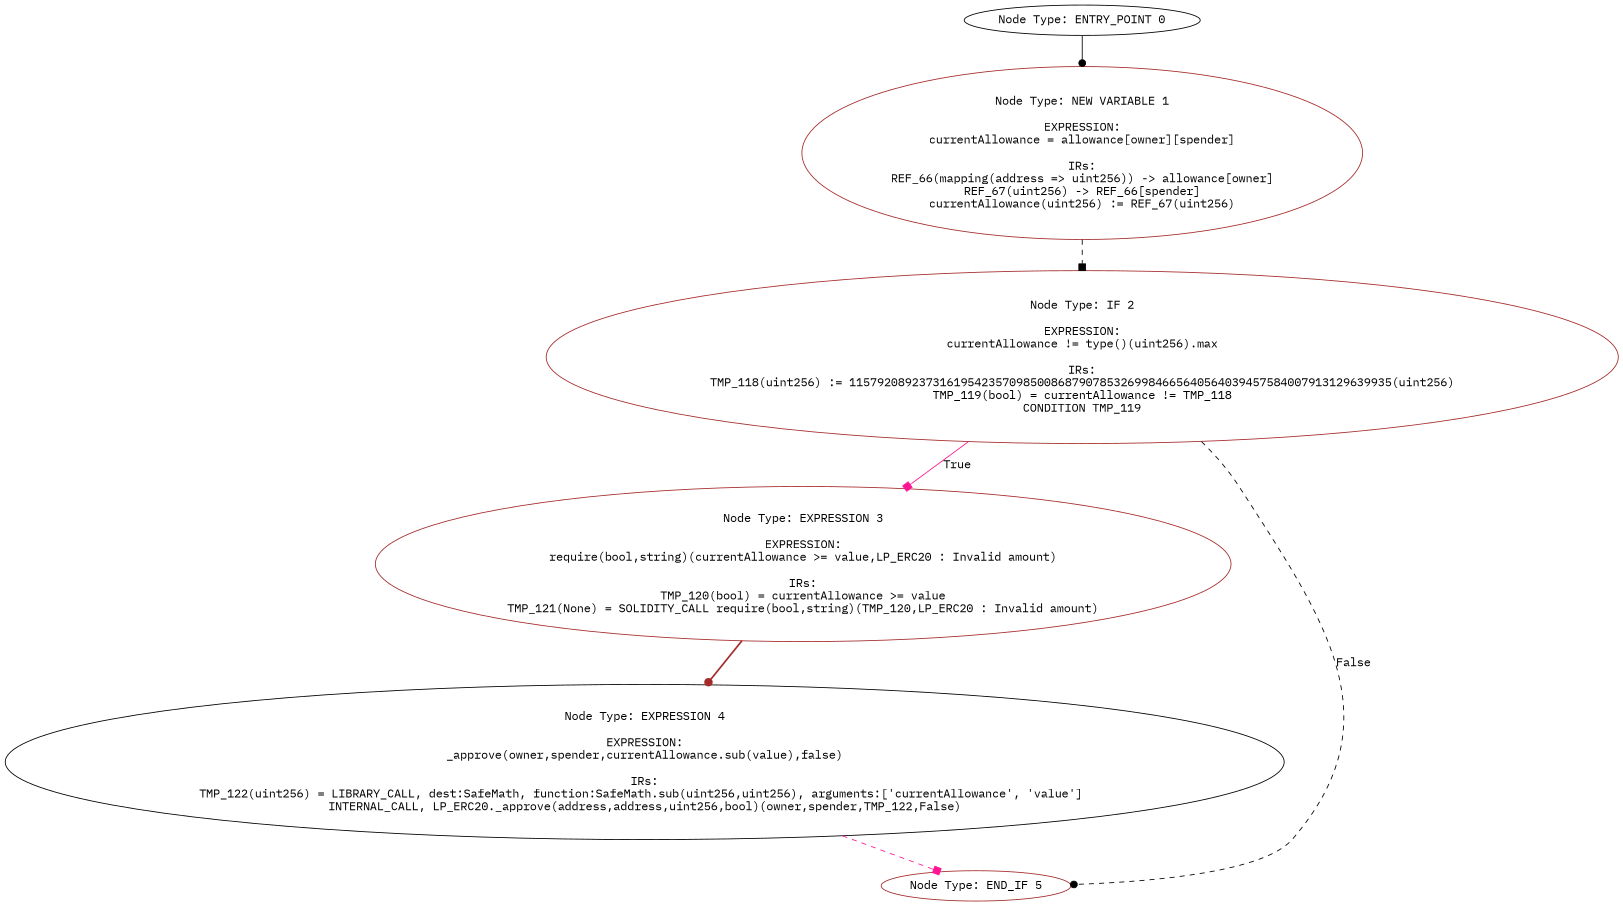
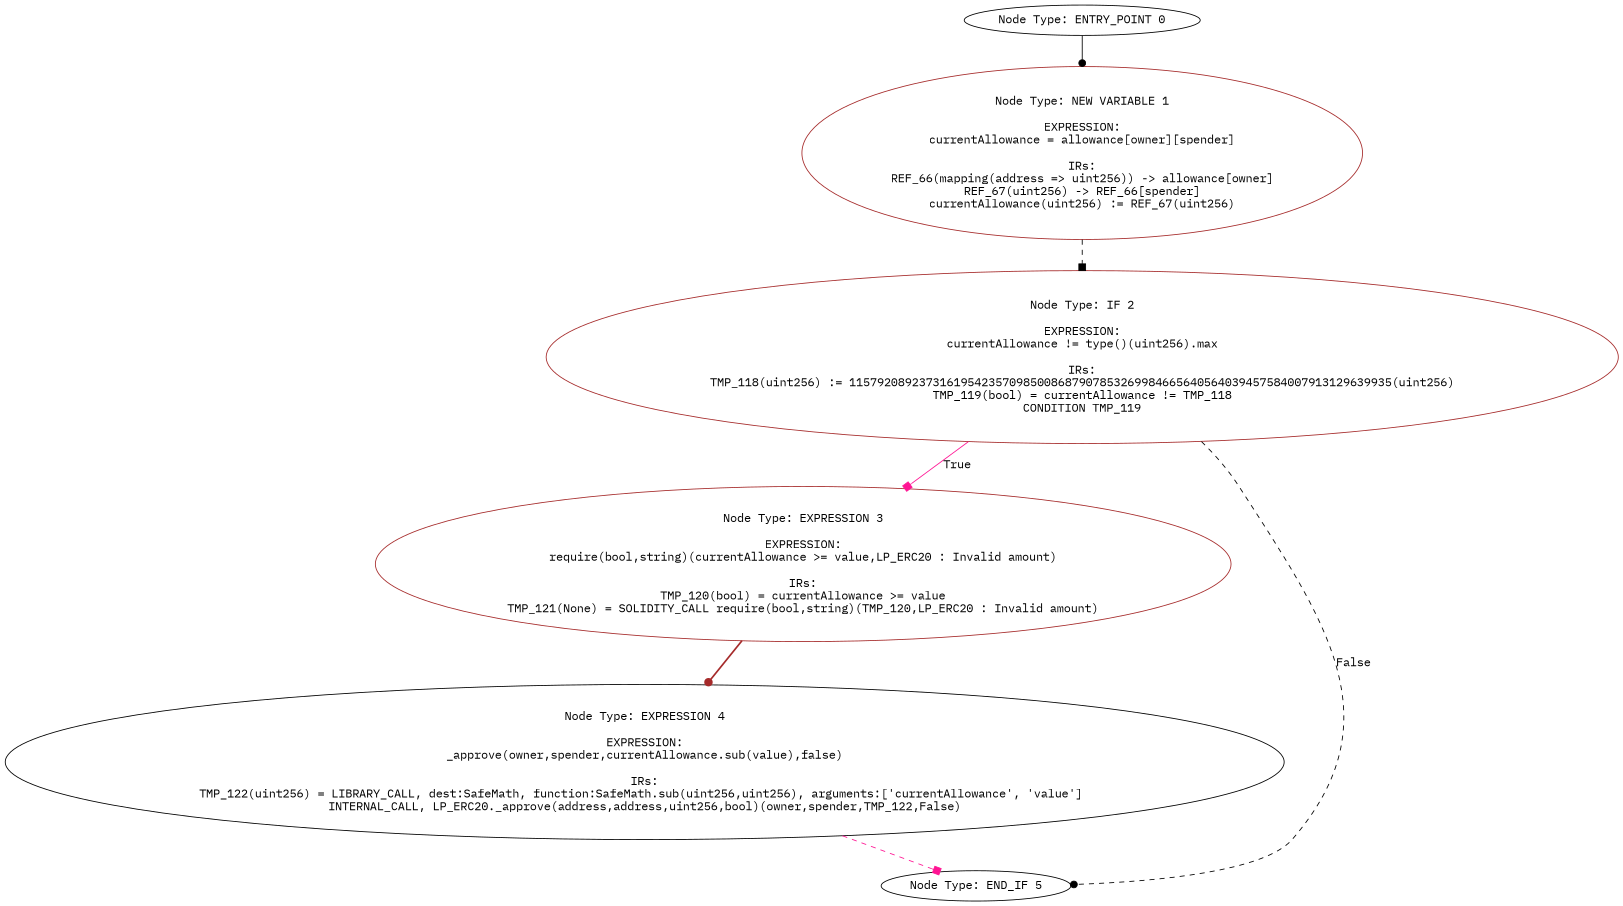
(976, 886) -> (976, 886)
